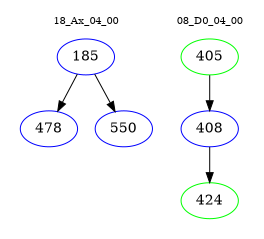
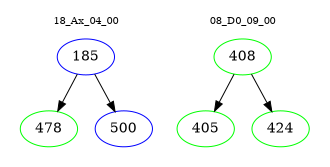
(210, 21) -> (243, 21)
(210, 88) -> (227, 88)
(49, 129) -> (49, 129)
(124, 129) -> (124, 129)
(210, 129) -> (243, 57)
